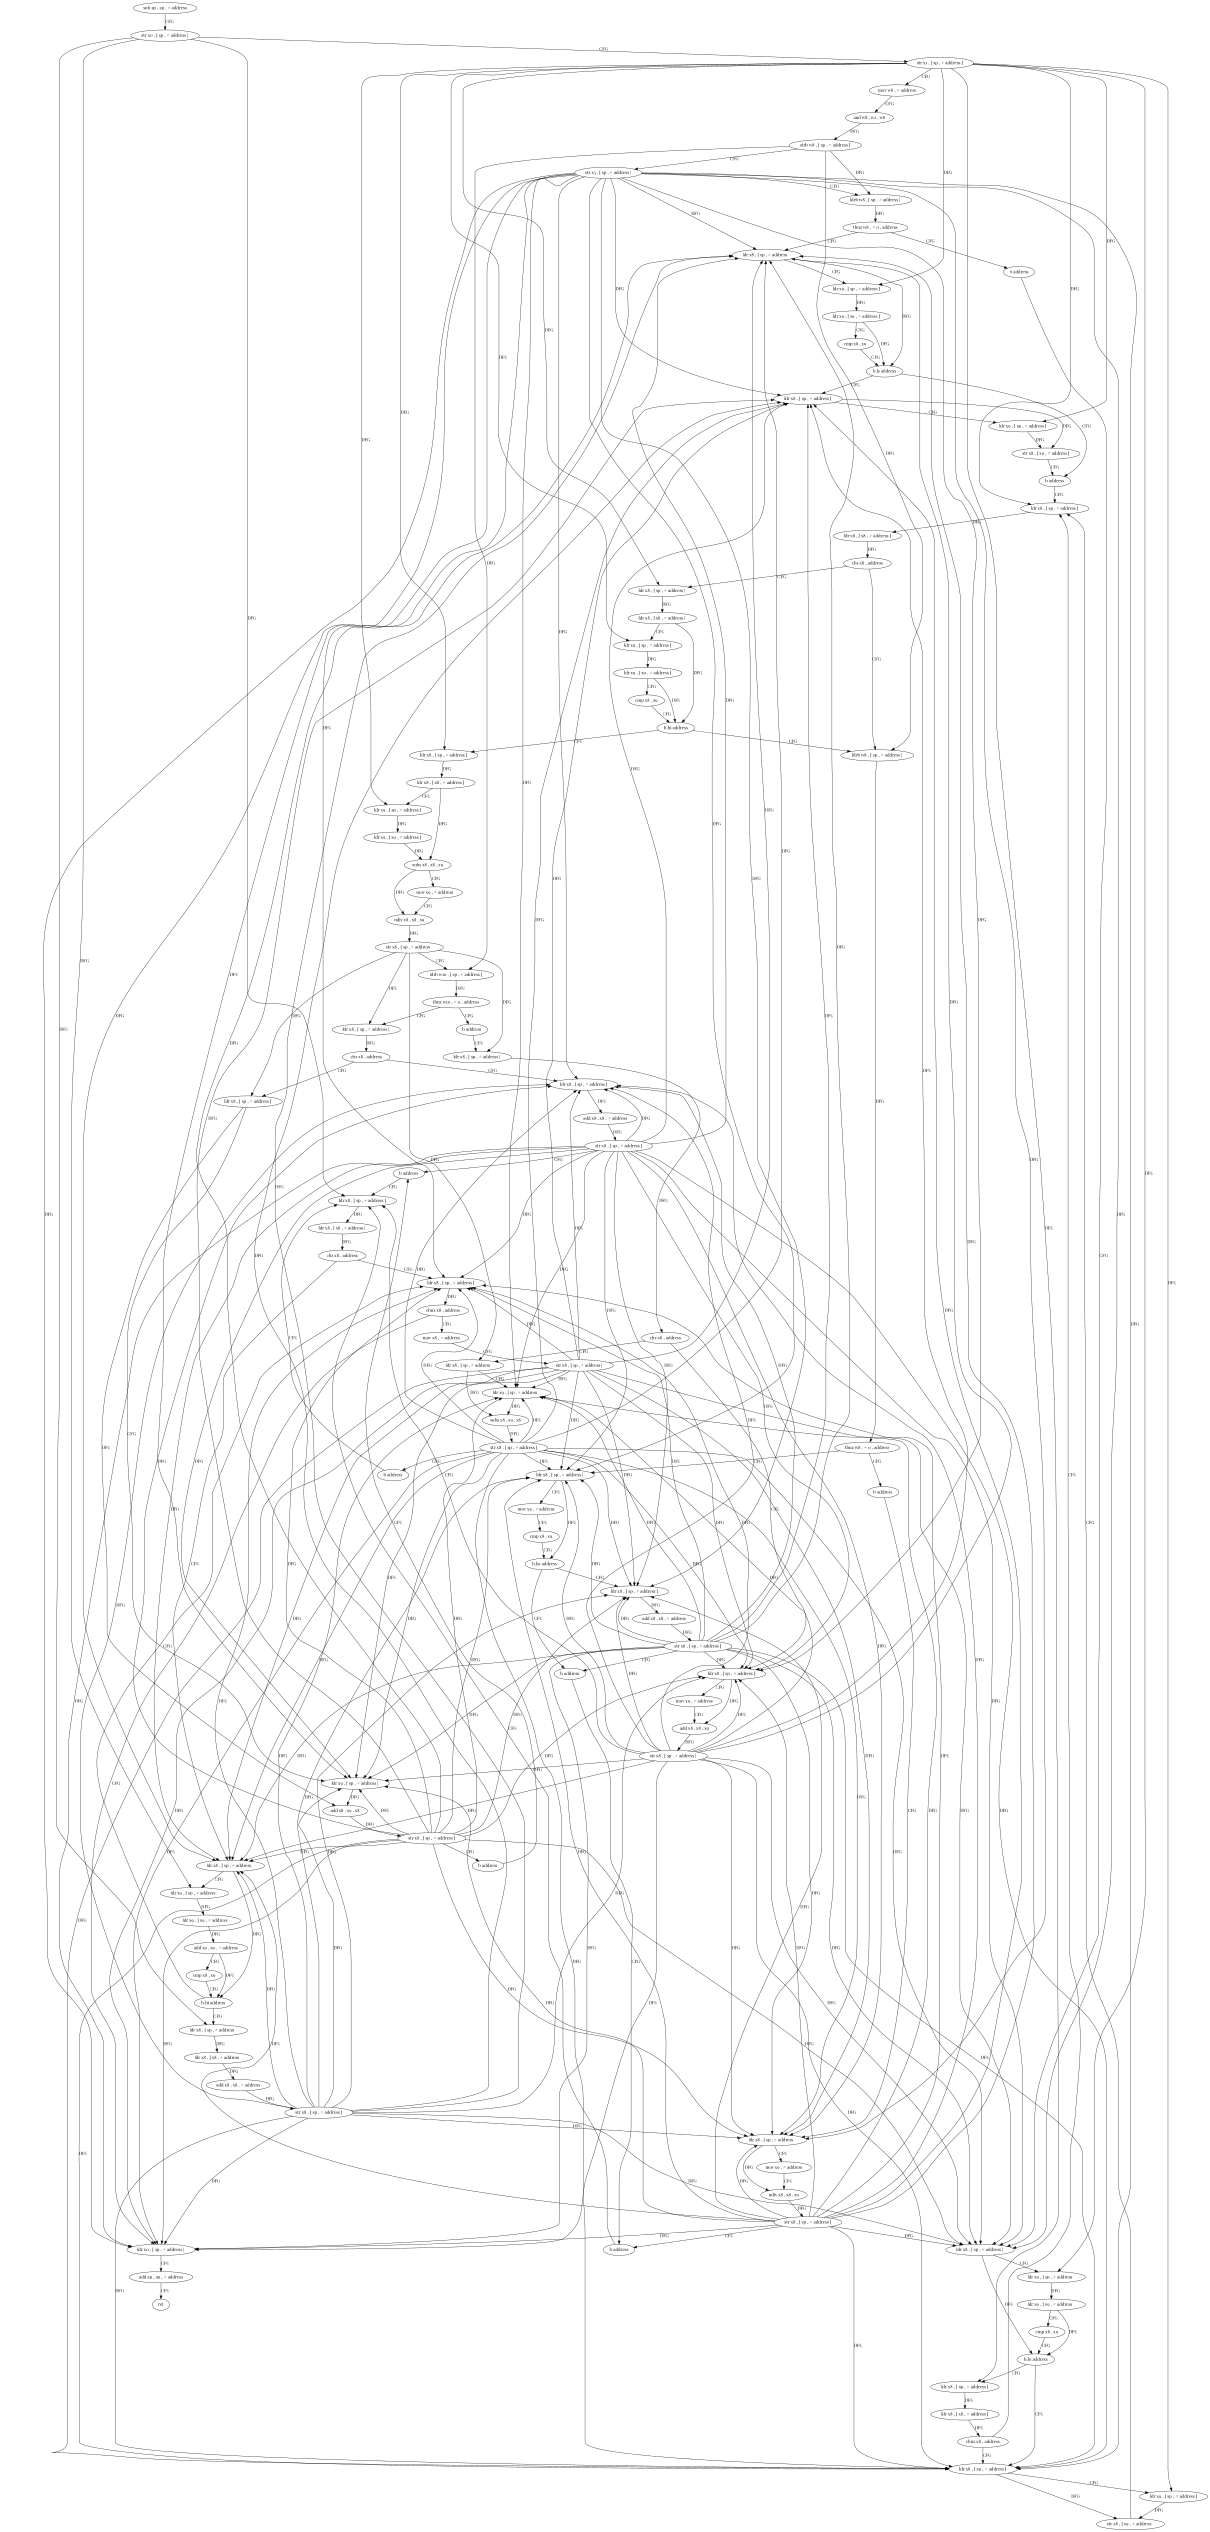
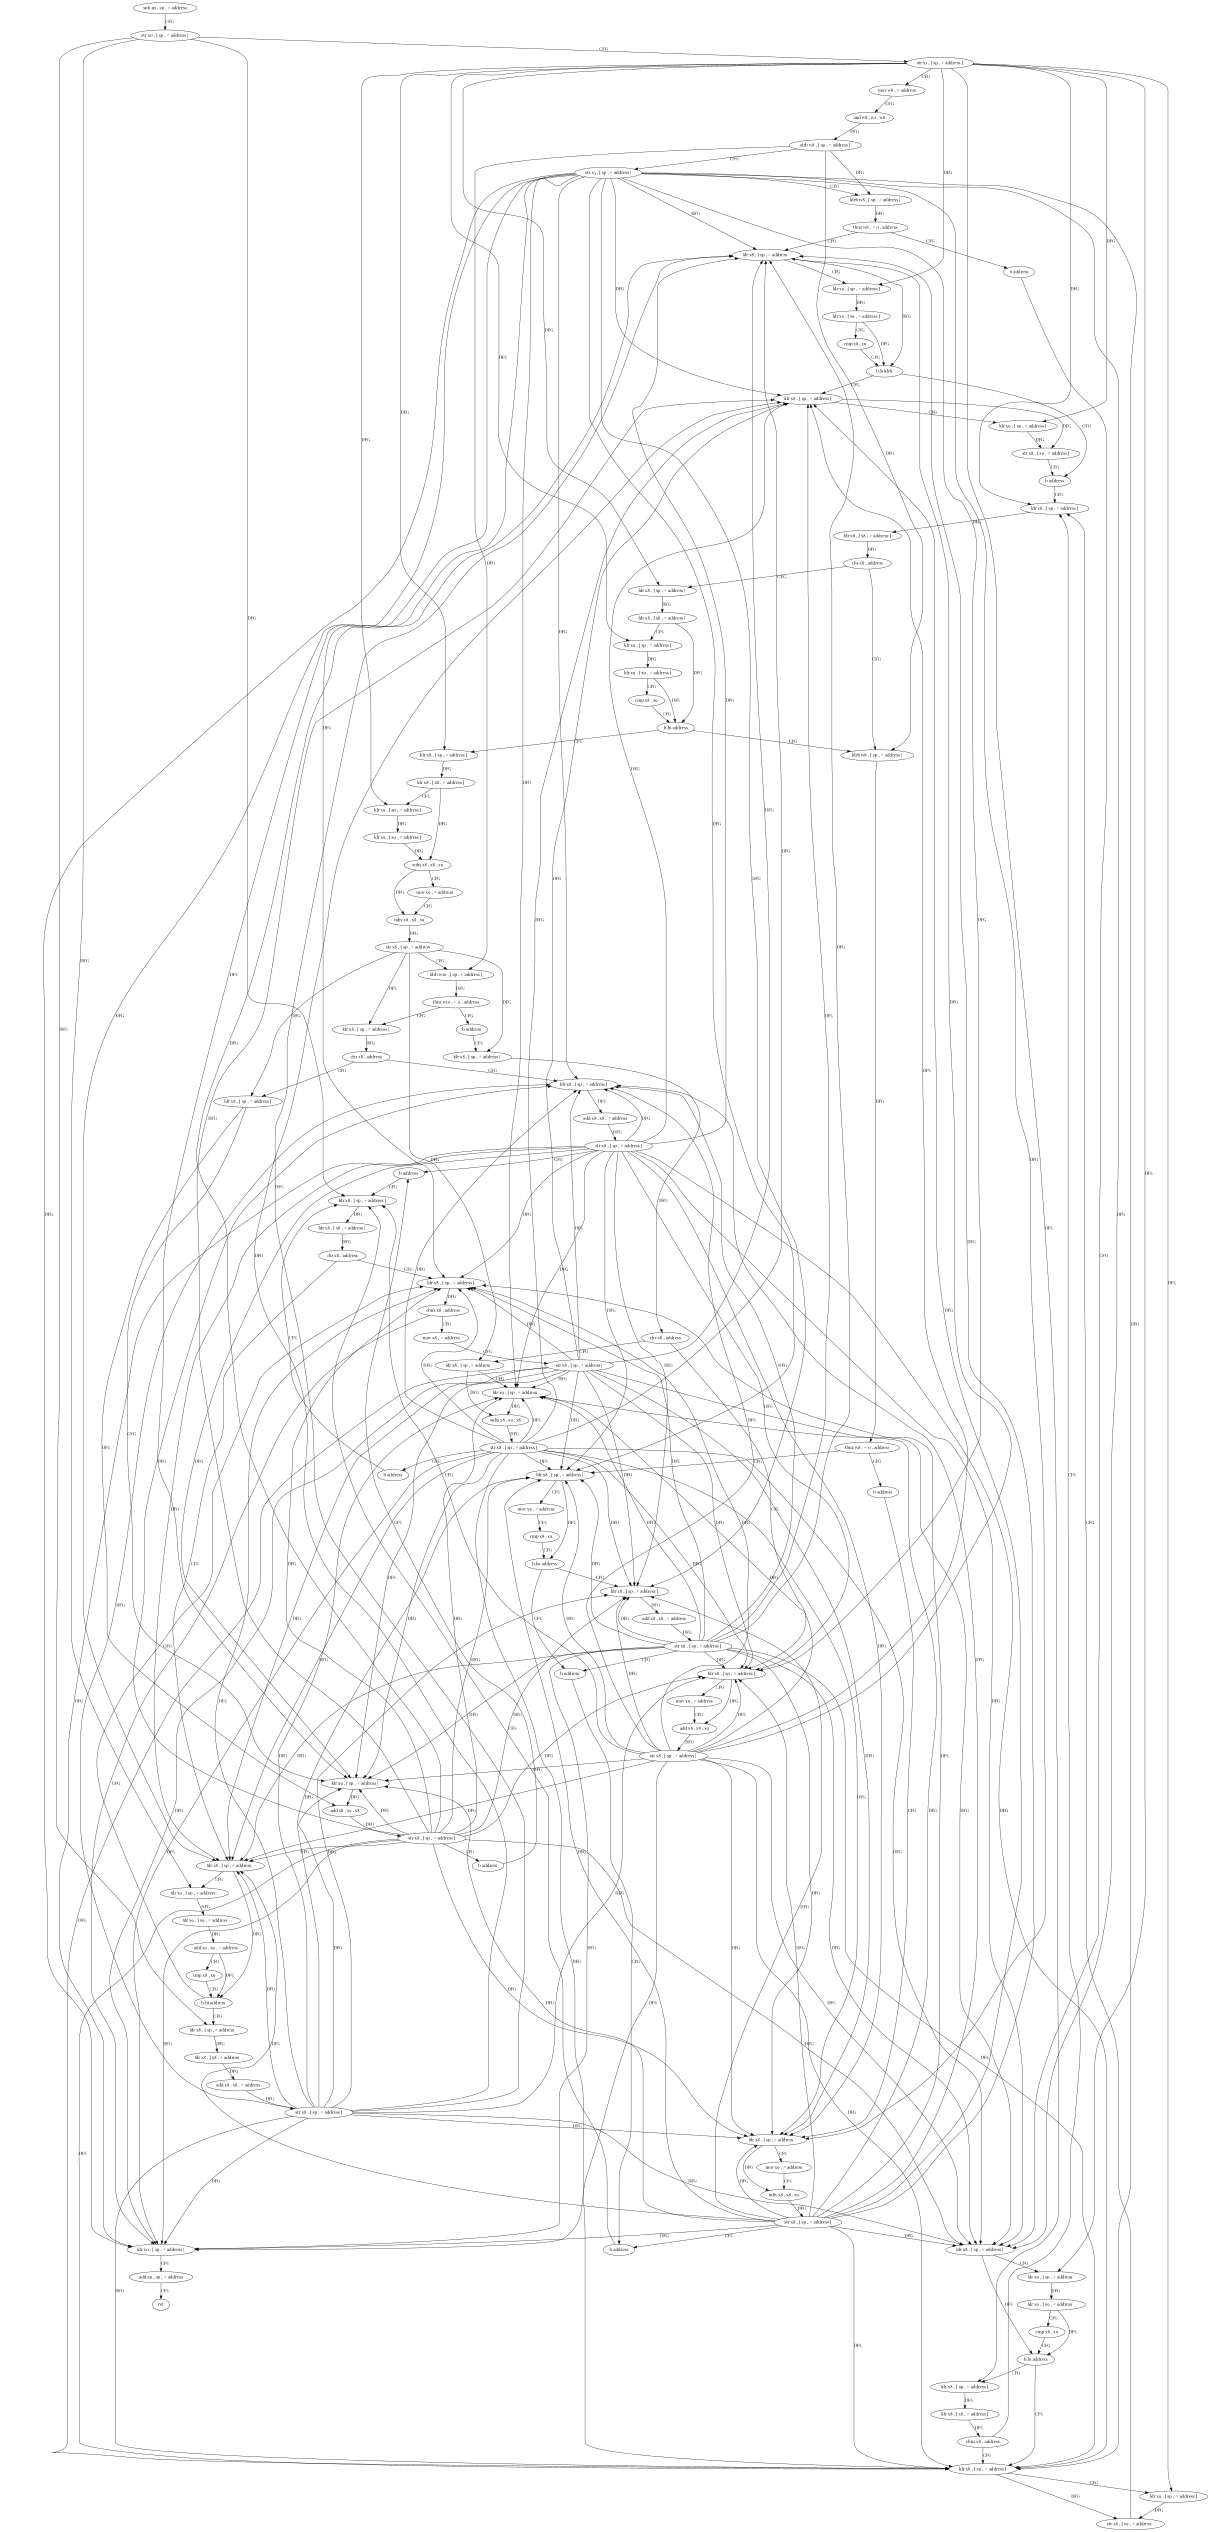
(885, 371) -> (885, 371)
